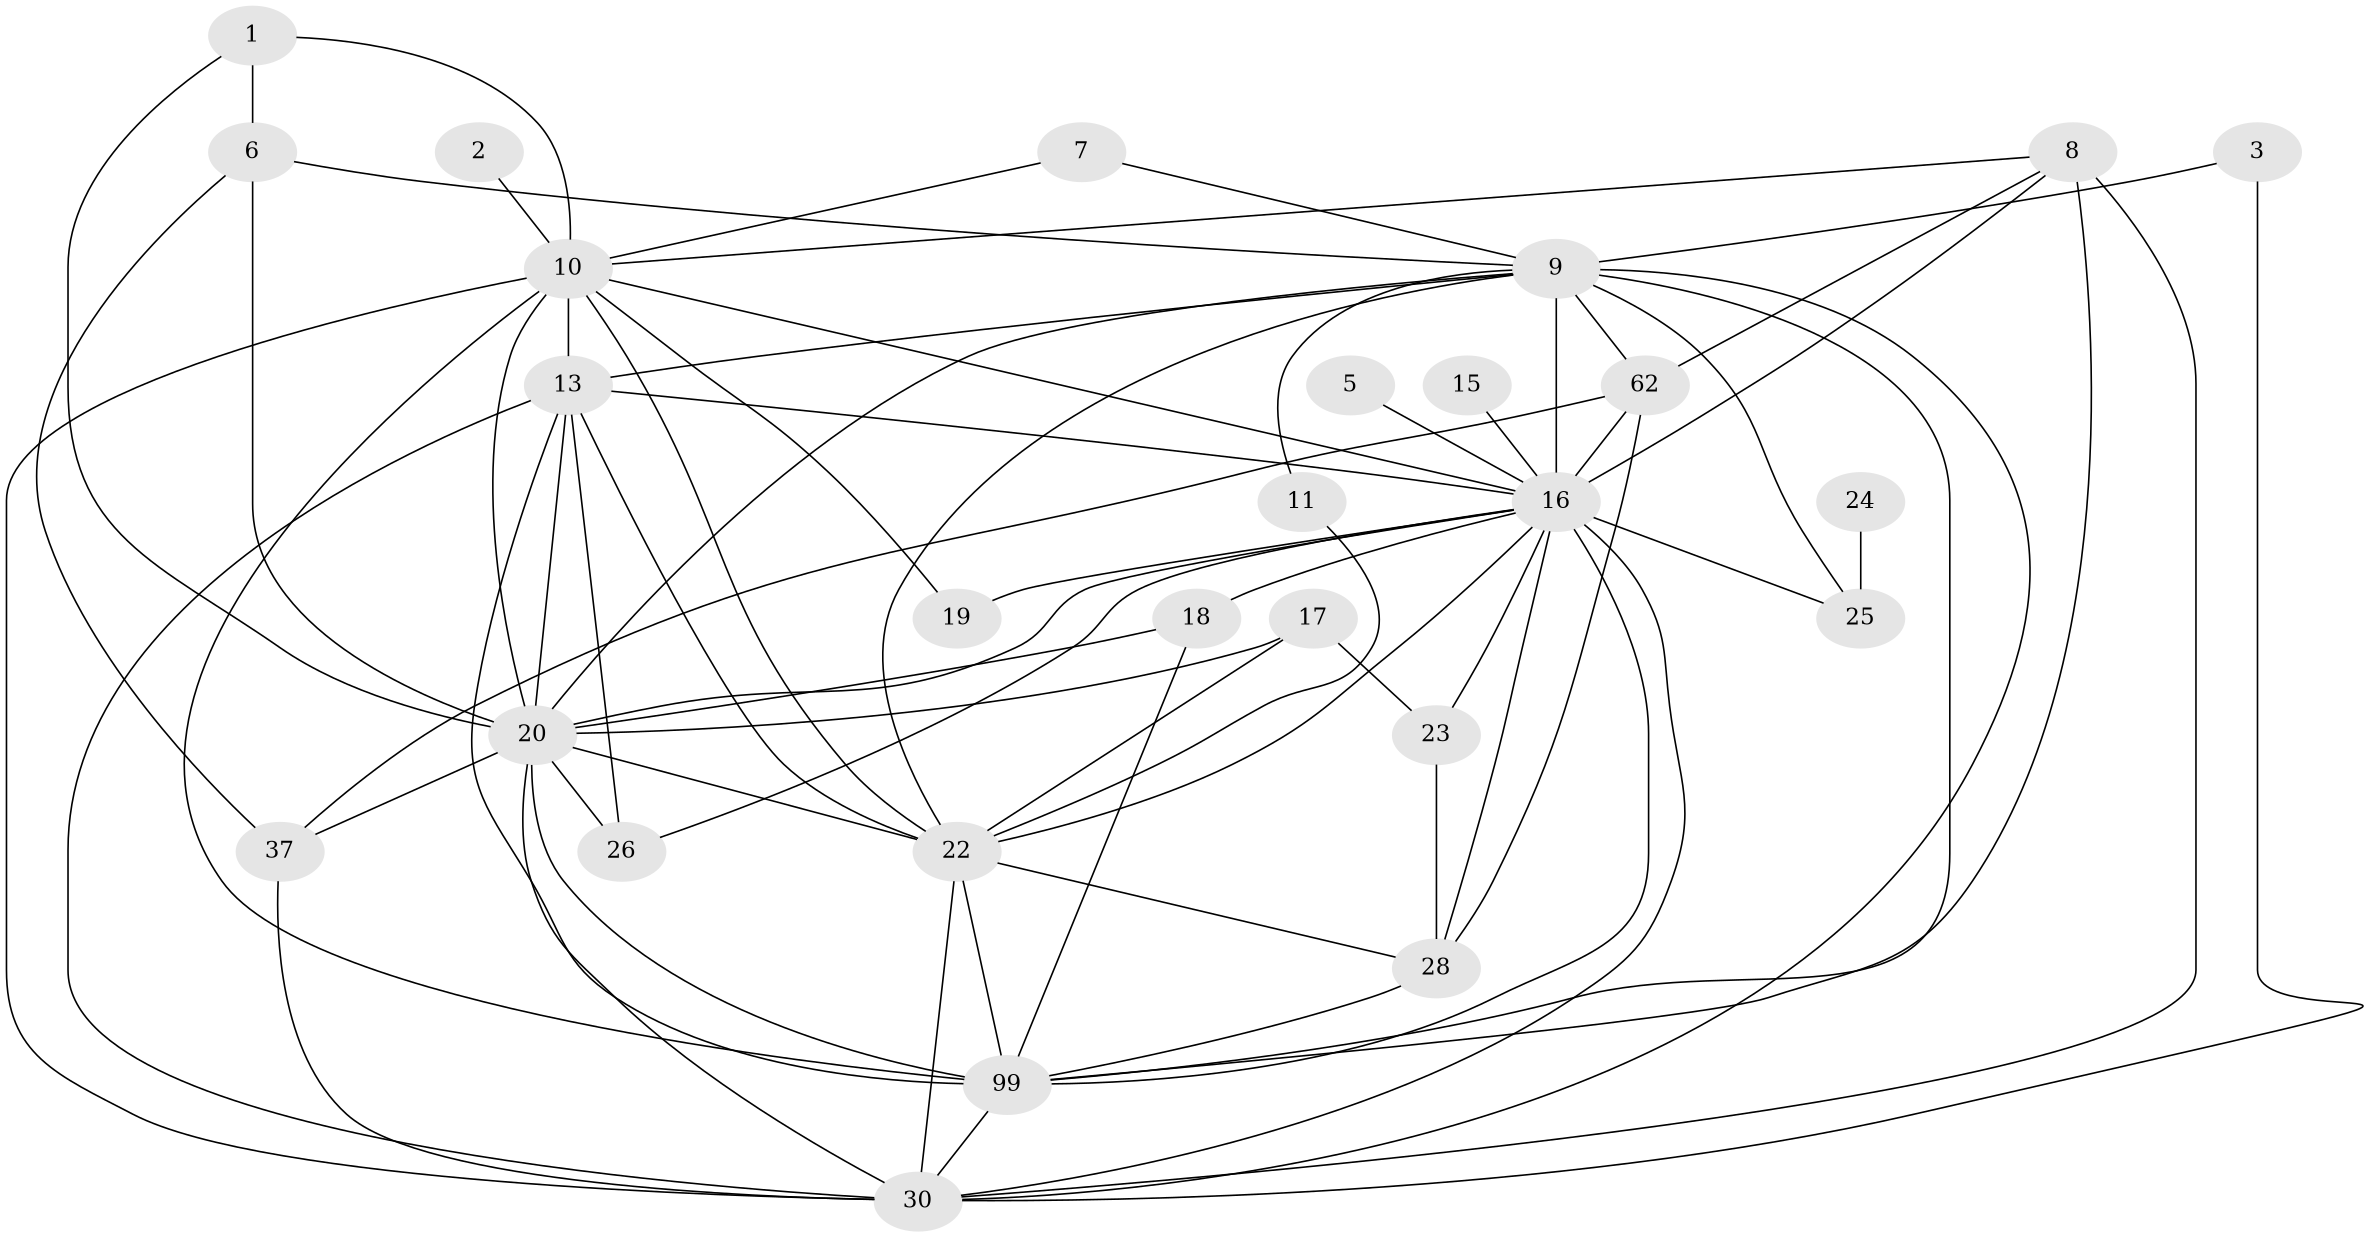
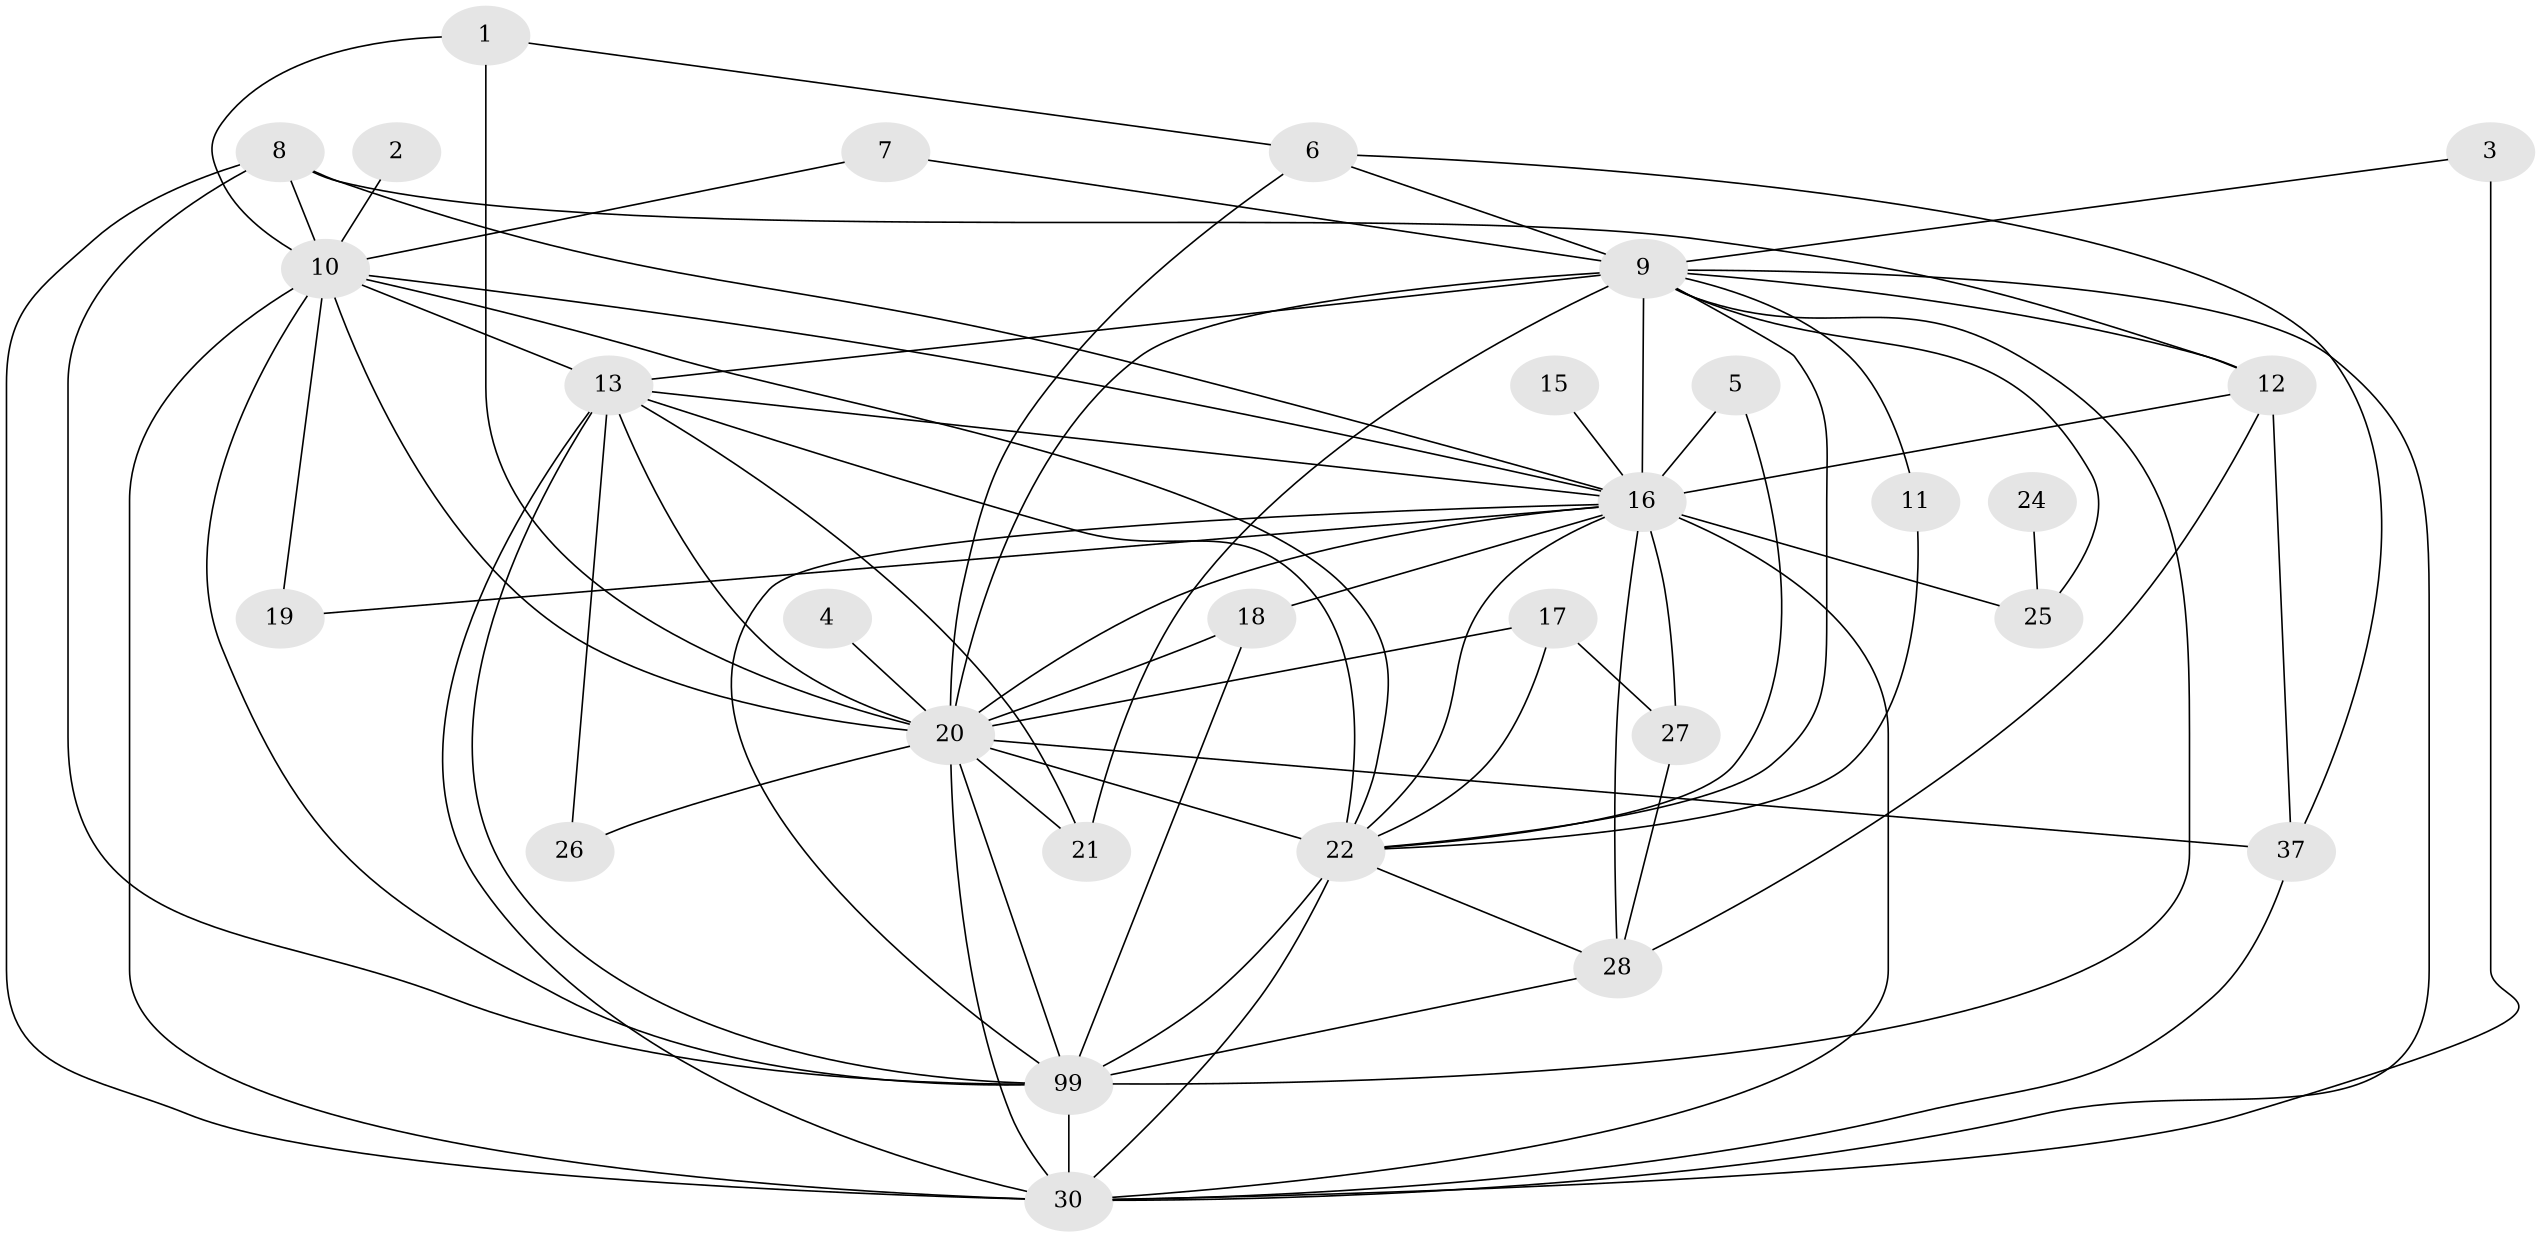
(1645, 385) -> (2272, 385)
none -> (828, 619)
(1097, 626) -> none
(1436, 735) -> (1676, 735)
none -> (1734, 765)
none -> (1087, 852)
